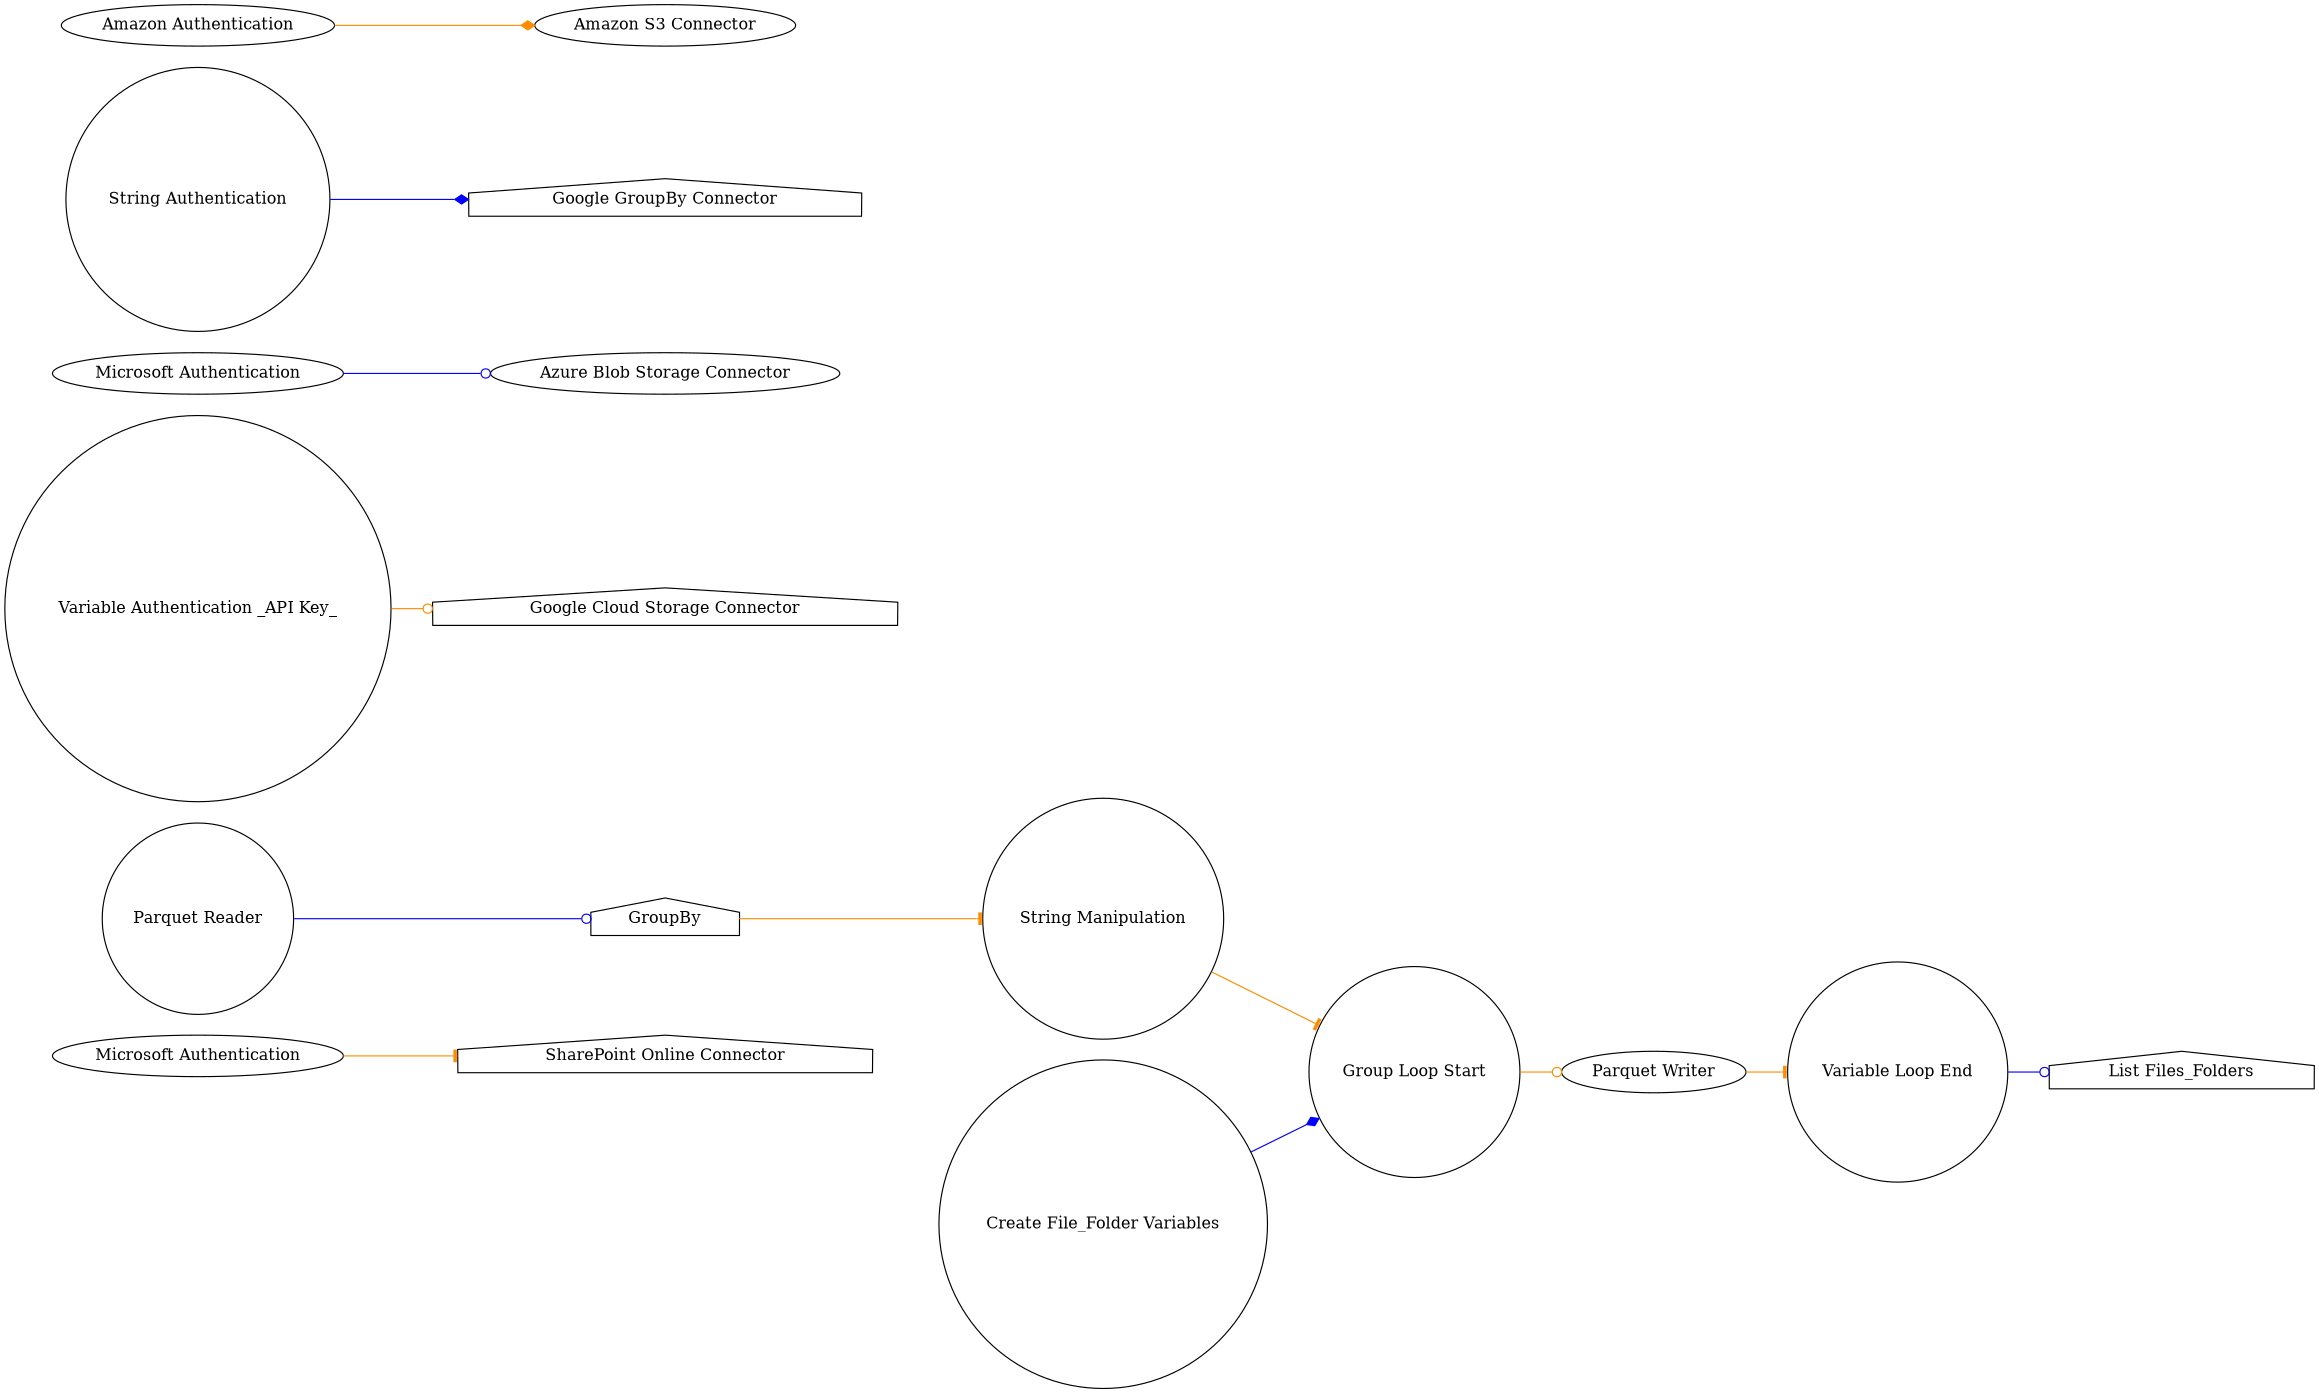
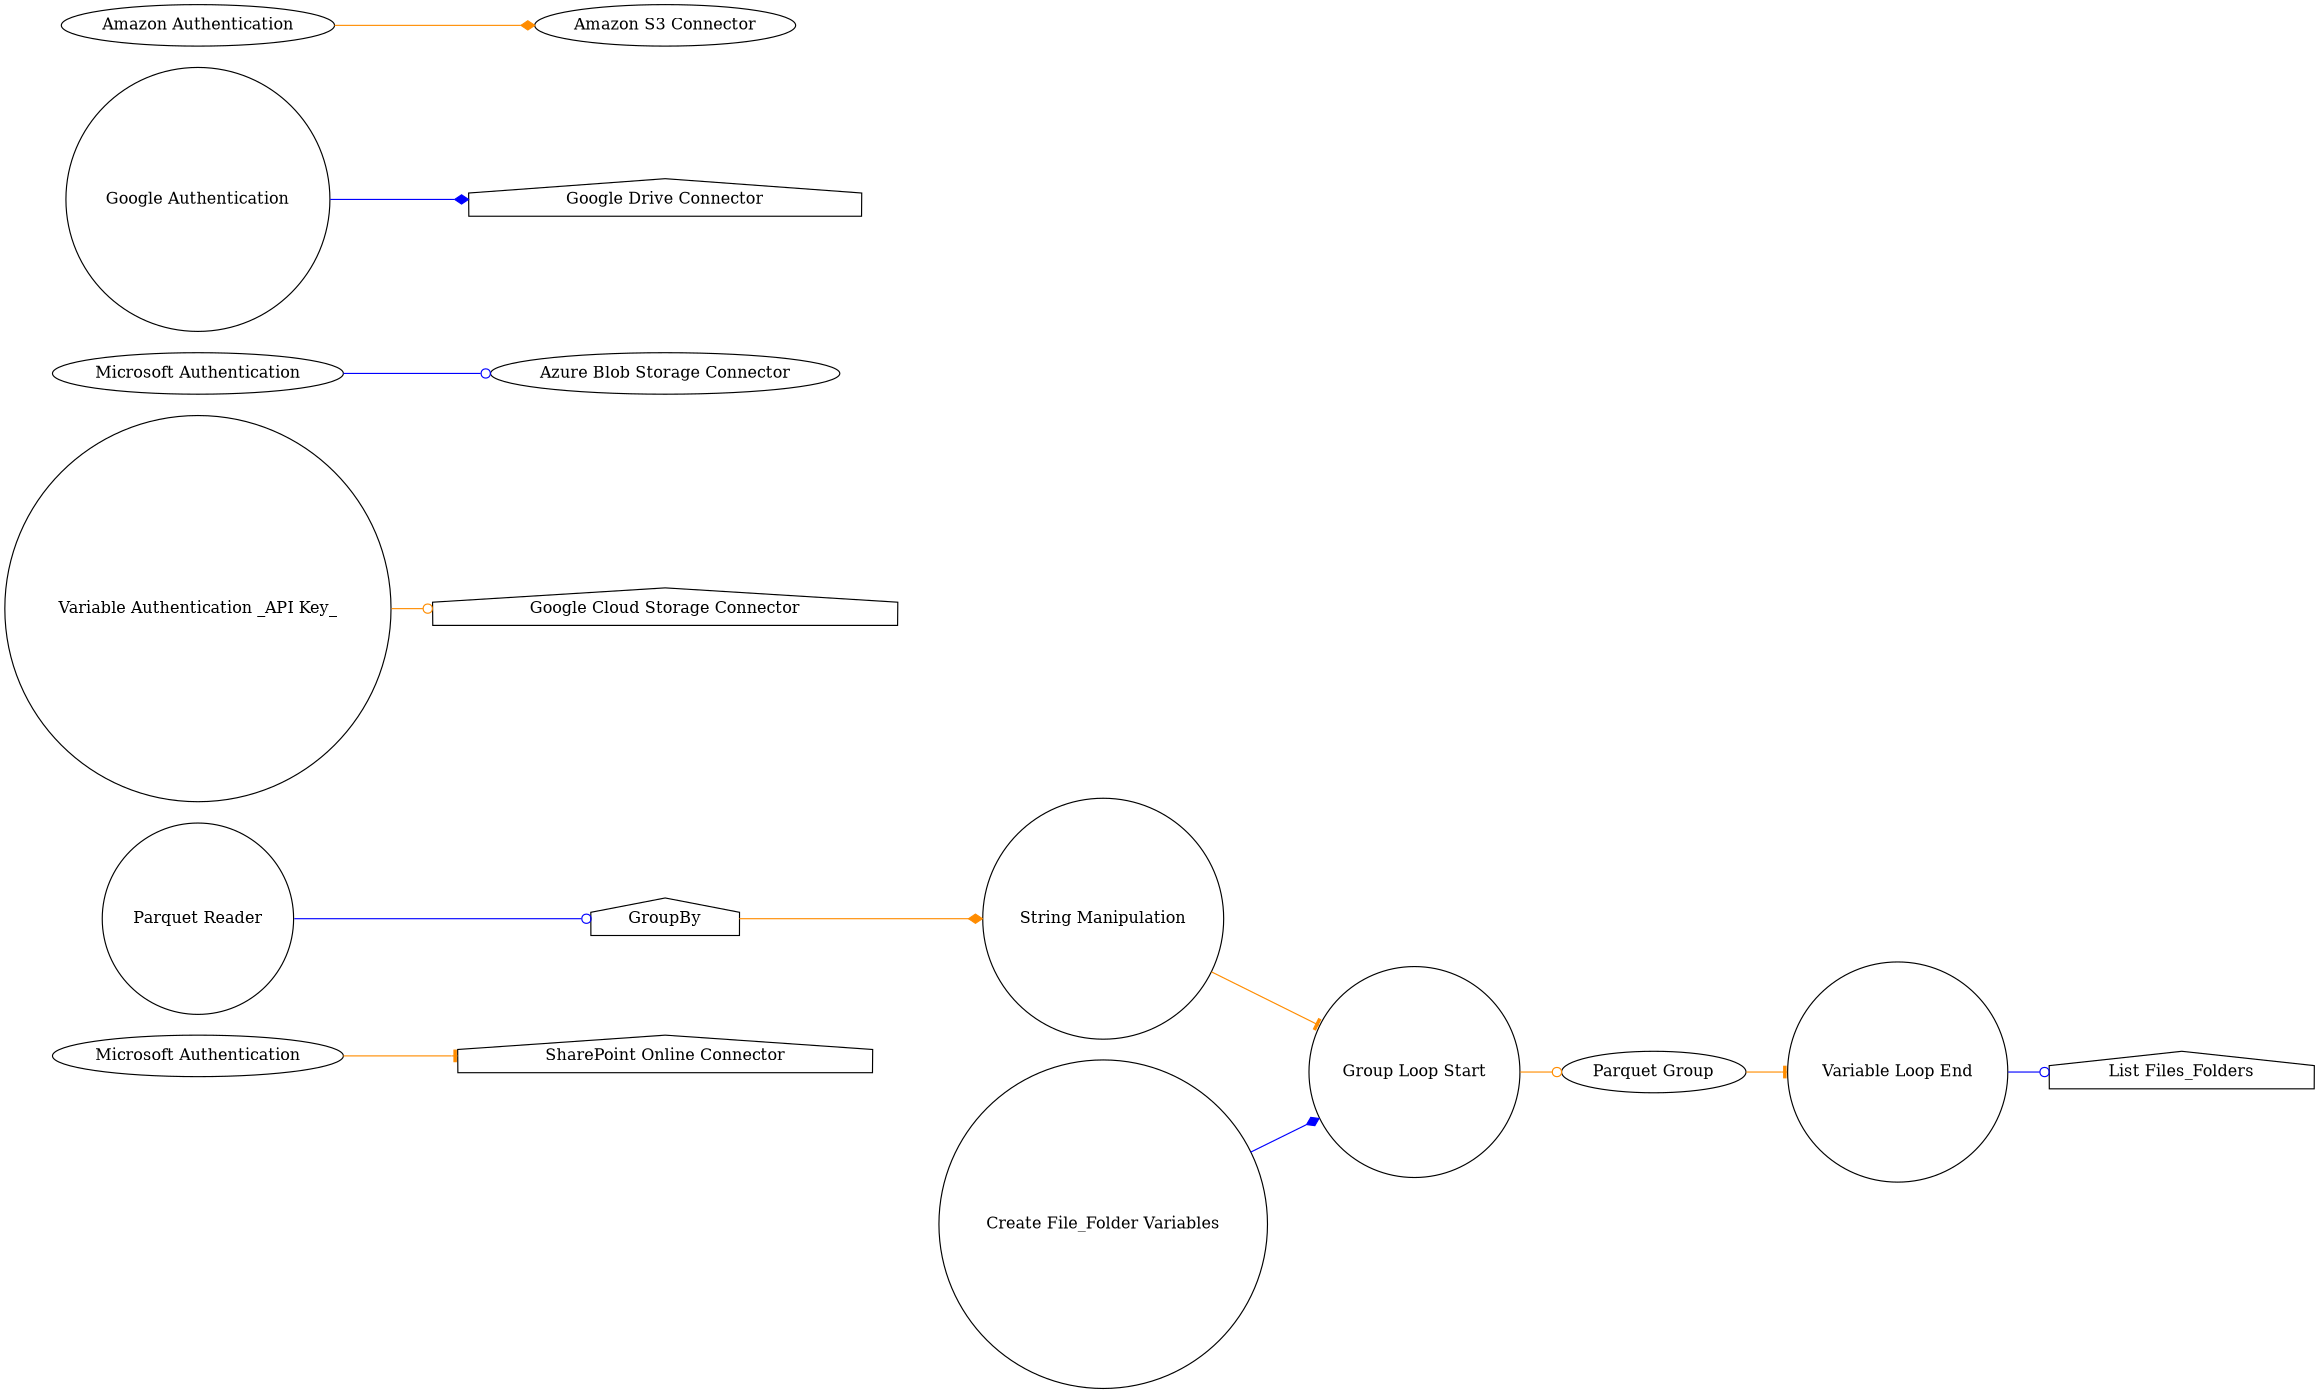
(198, 199) -> (198, 199)
(665, 199) -> (665, 199)
(858, 919) -> (858, 919)
(1654, 1072) -> (1654, 1072)
